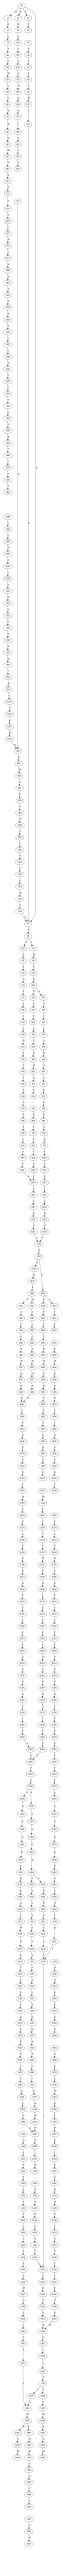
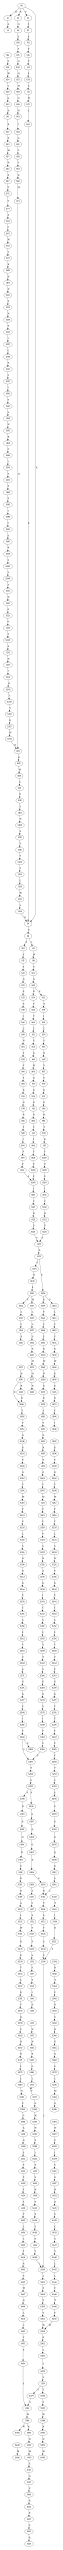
none -> (28, 36)
(8, 43) -> none
none -> (18, 181)
none -> (8, 505)
none -> (33, 1102)
none -> (54, 1336)
(21, 1355) -> none
(27, 1398) -> (13, 1392)
(54, 1435) -> none
none -> (43, 1484)
none -> (54, 1503)
(31, 1755) -> (23, 1750)
(32, 1878) -> none
(54, 1890) -> (49, 1890)
(32, 2016) -> none
none -> (54, 2041)
(33, 2090) -> (31, 2092)
(54, 2115) -> none
(28, 2128) -> (23, 2127)
none -> (35, 2177)
(17, 2438) -> none
none -> (29, 2512)
